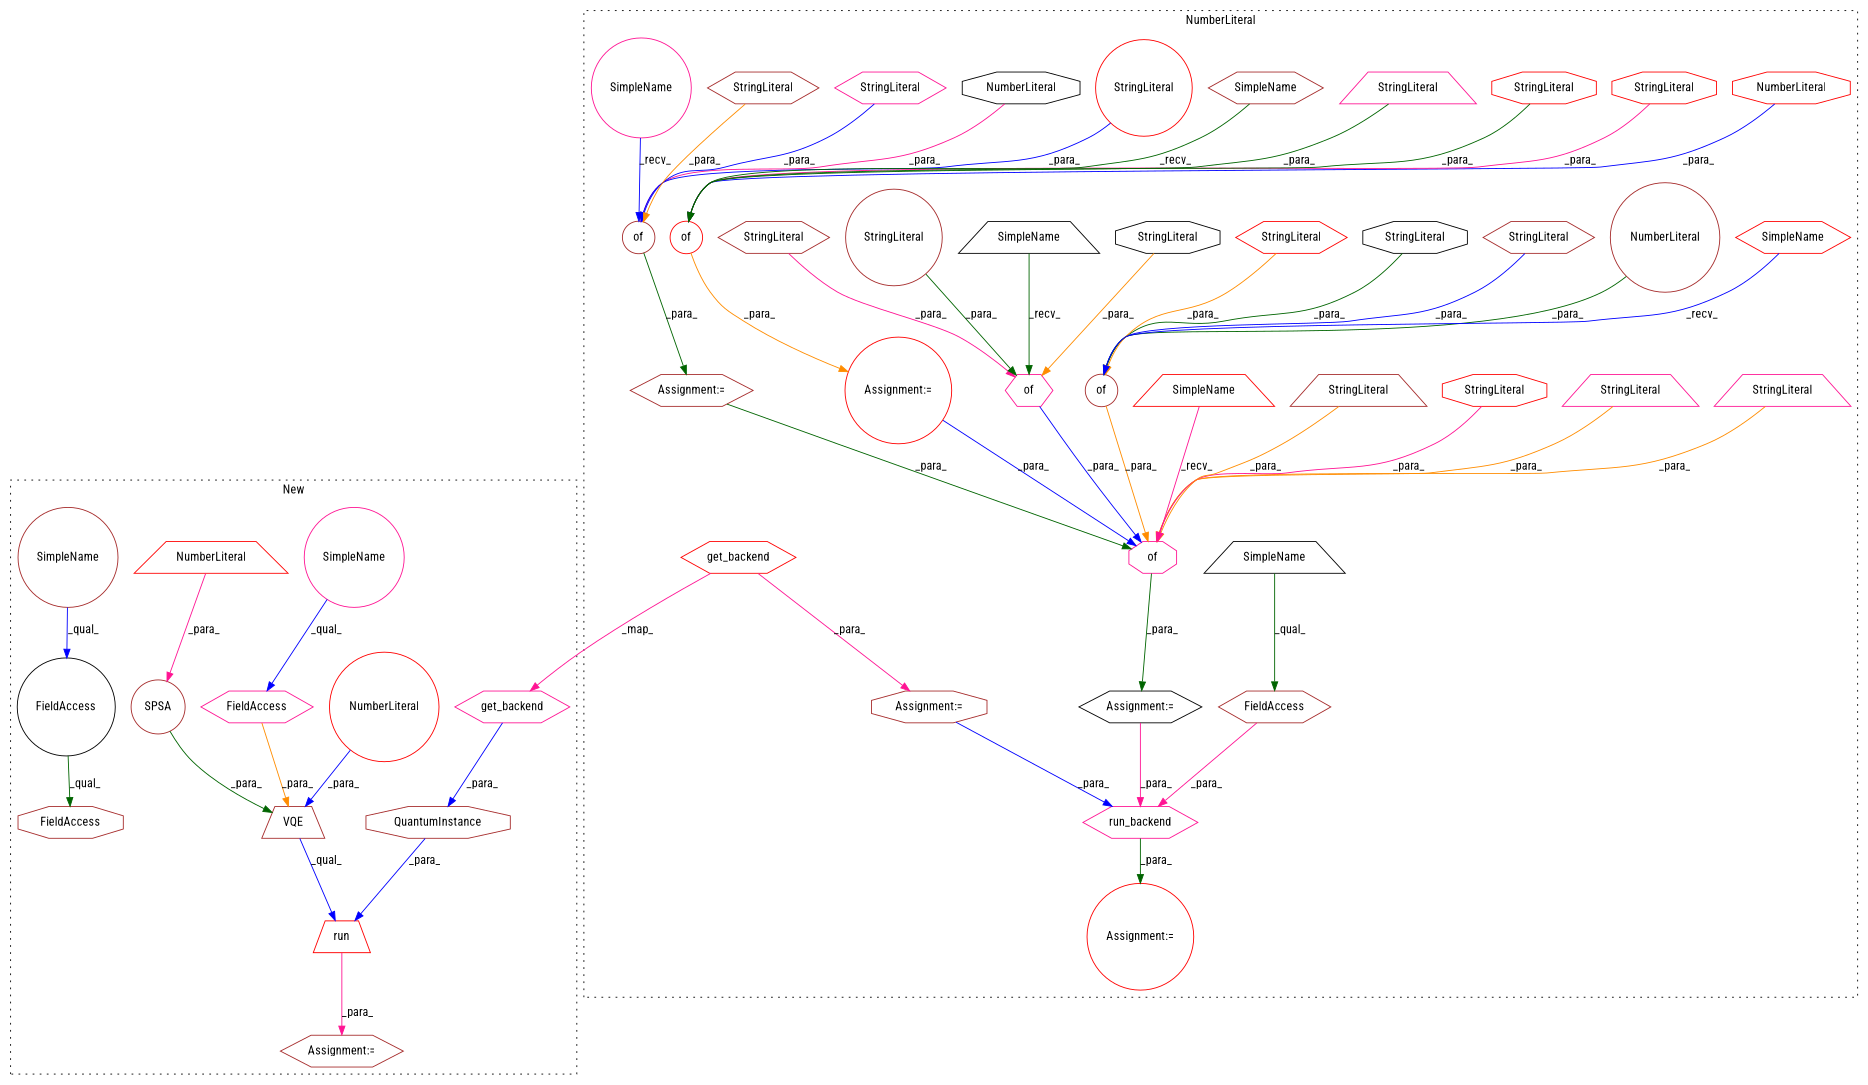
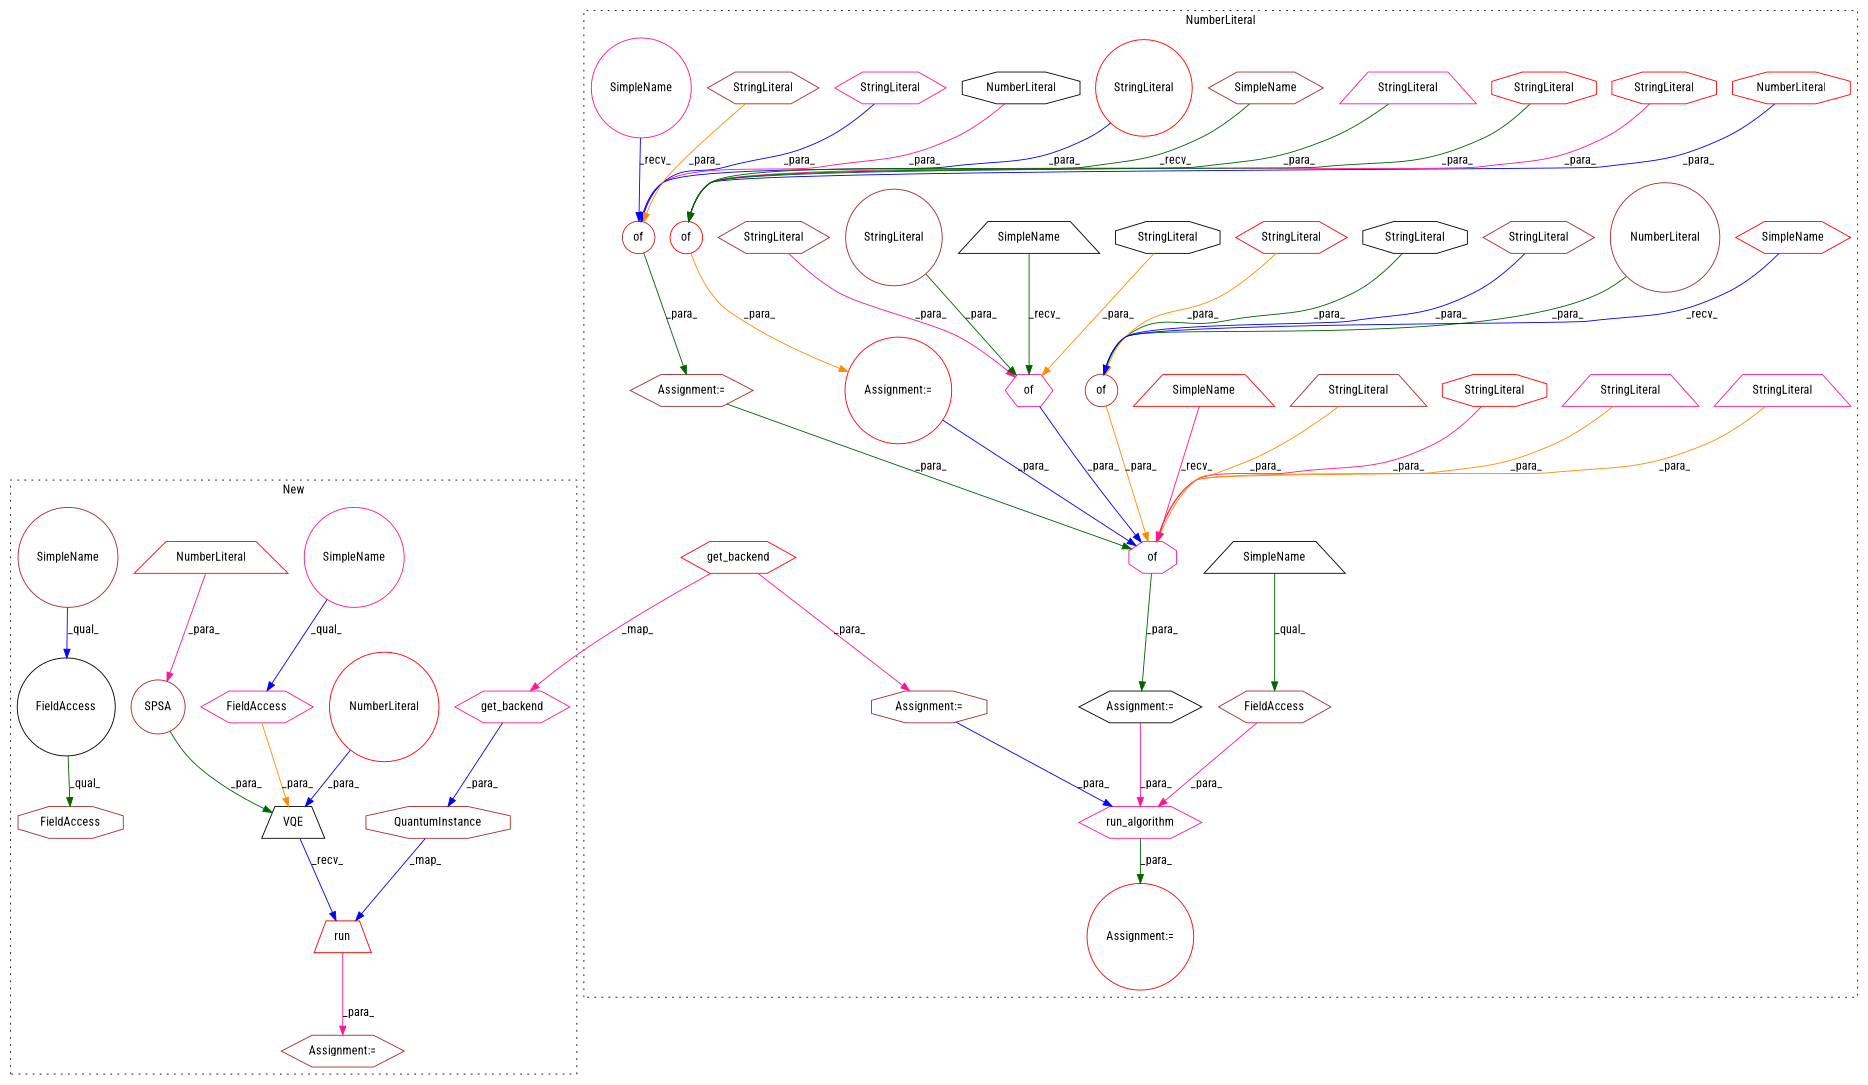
(293, 822) -> (293, 822)
(1140, 822) -> (1140, 822)
(327, 861) -> (328, 861)
(425, 861) -> (426, 861)
